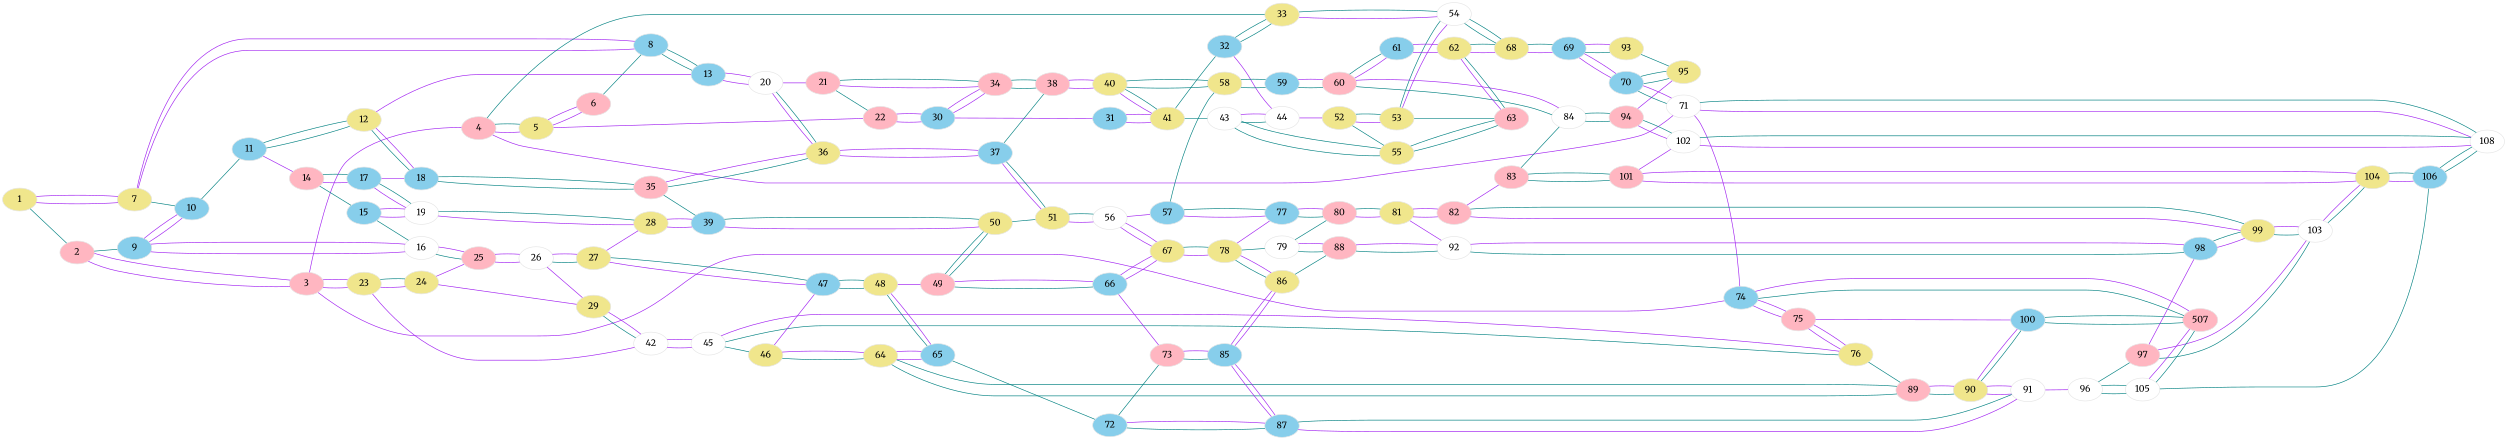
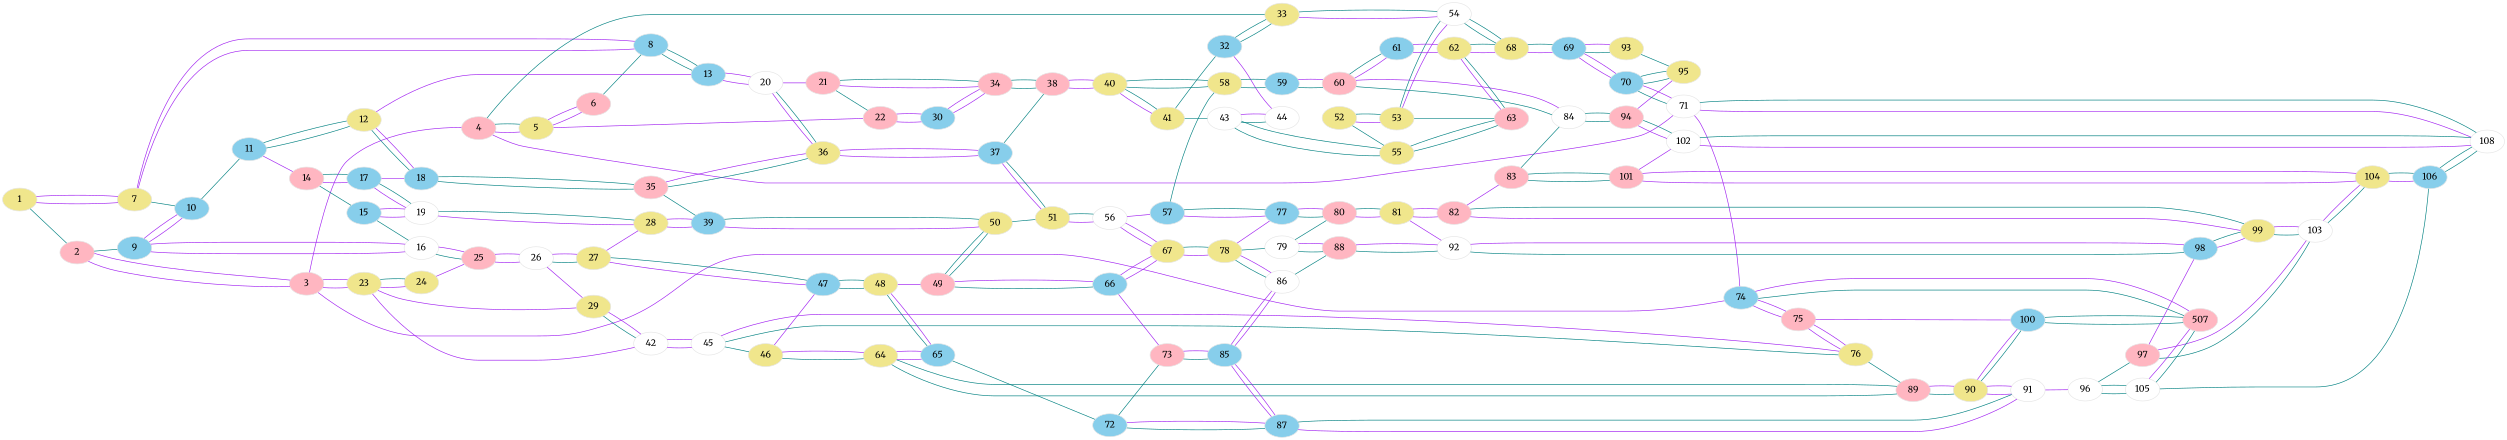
(1311, 118) -> none
(1110, 119) -> none
(1282, 282) -> (1282, 282)
(507, 295) -> (476, 309)
